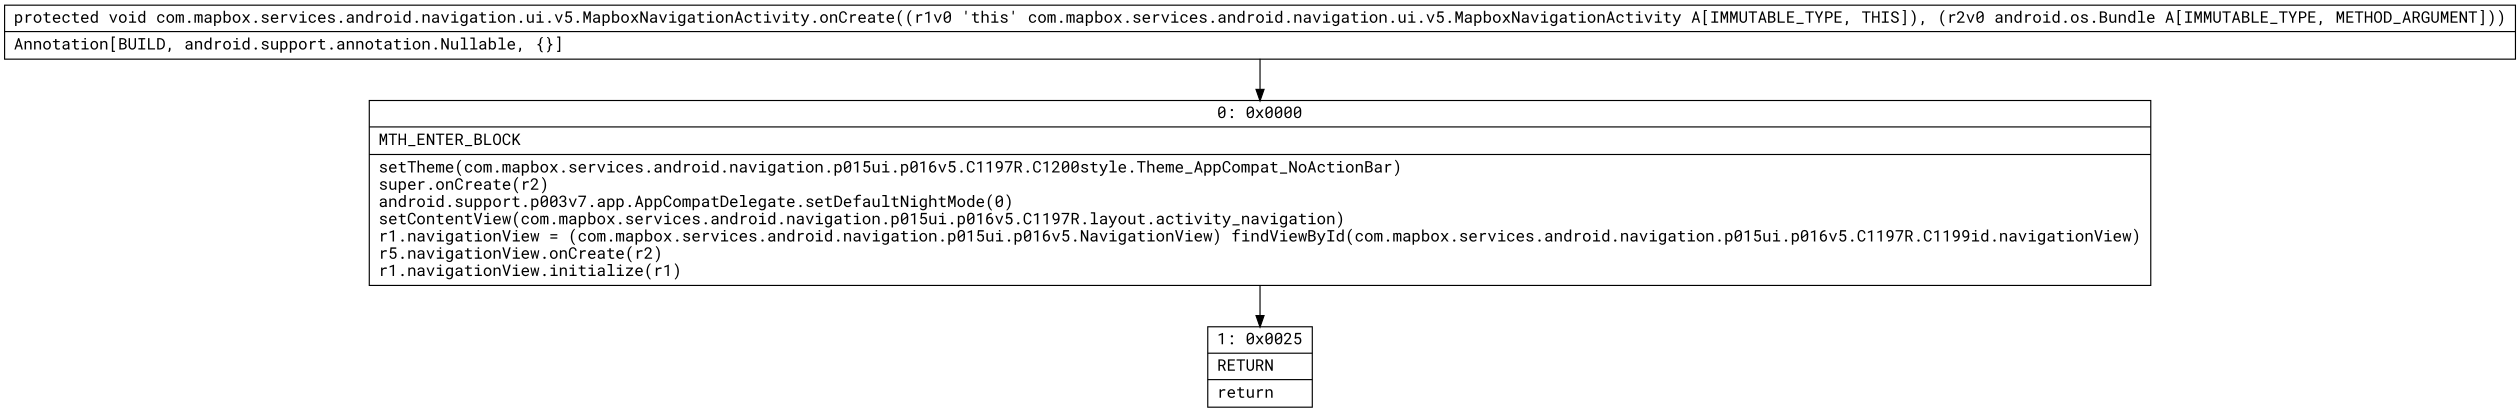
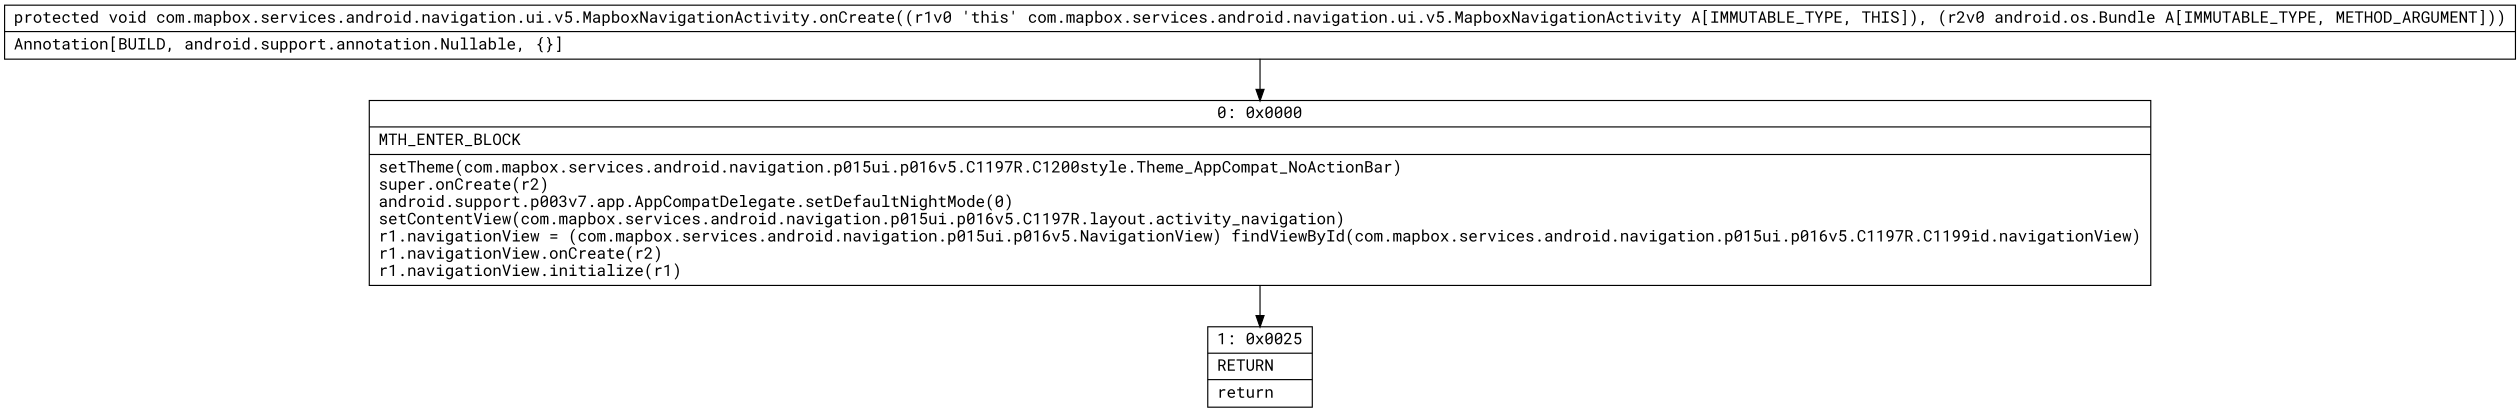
(521, 254) -> (521, 254)
